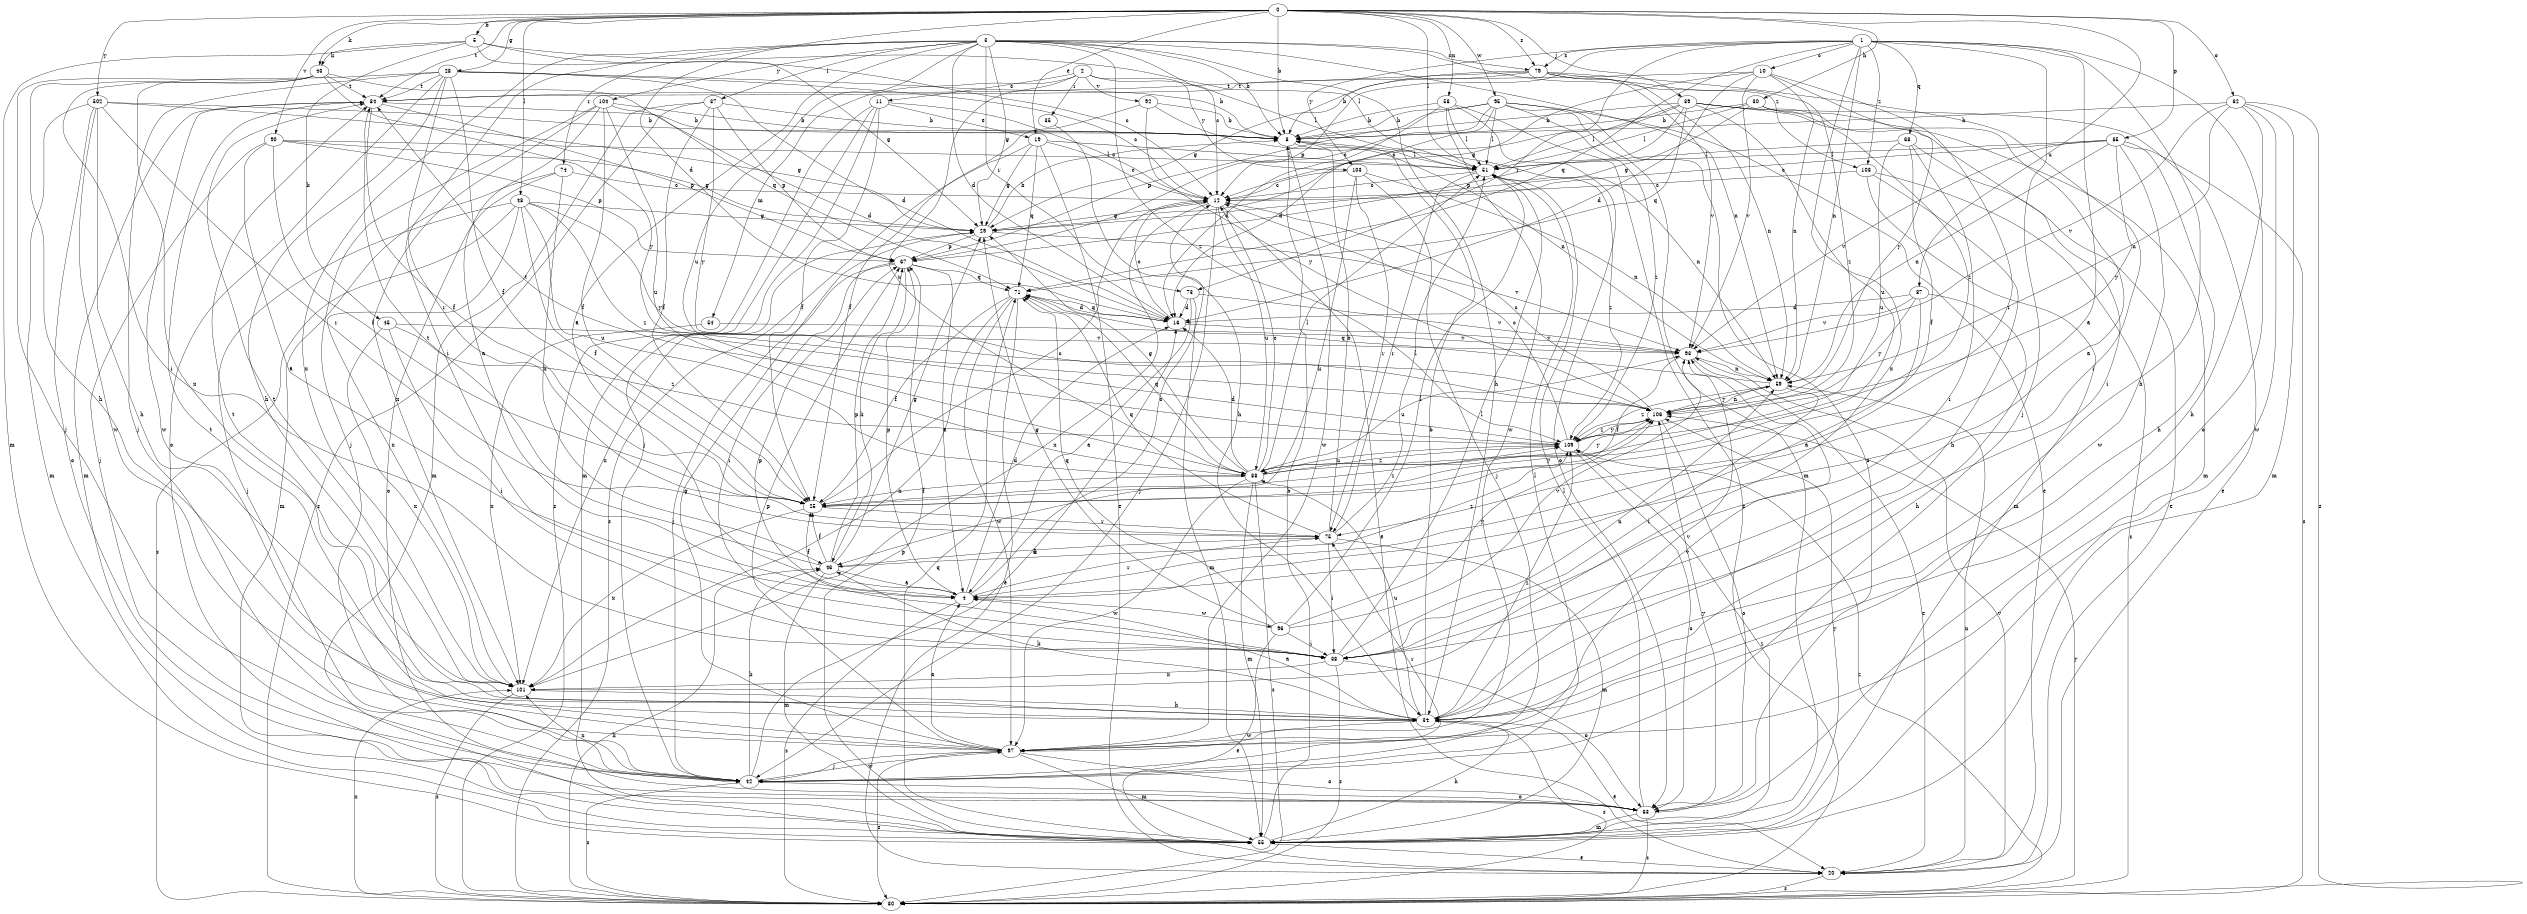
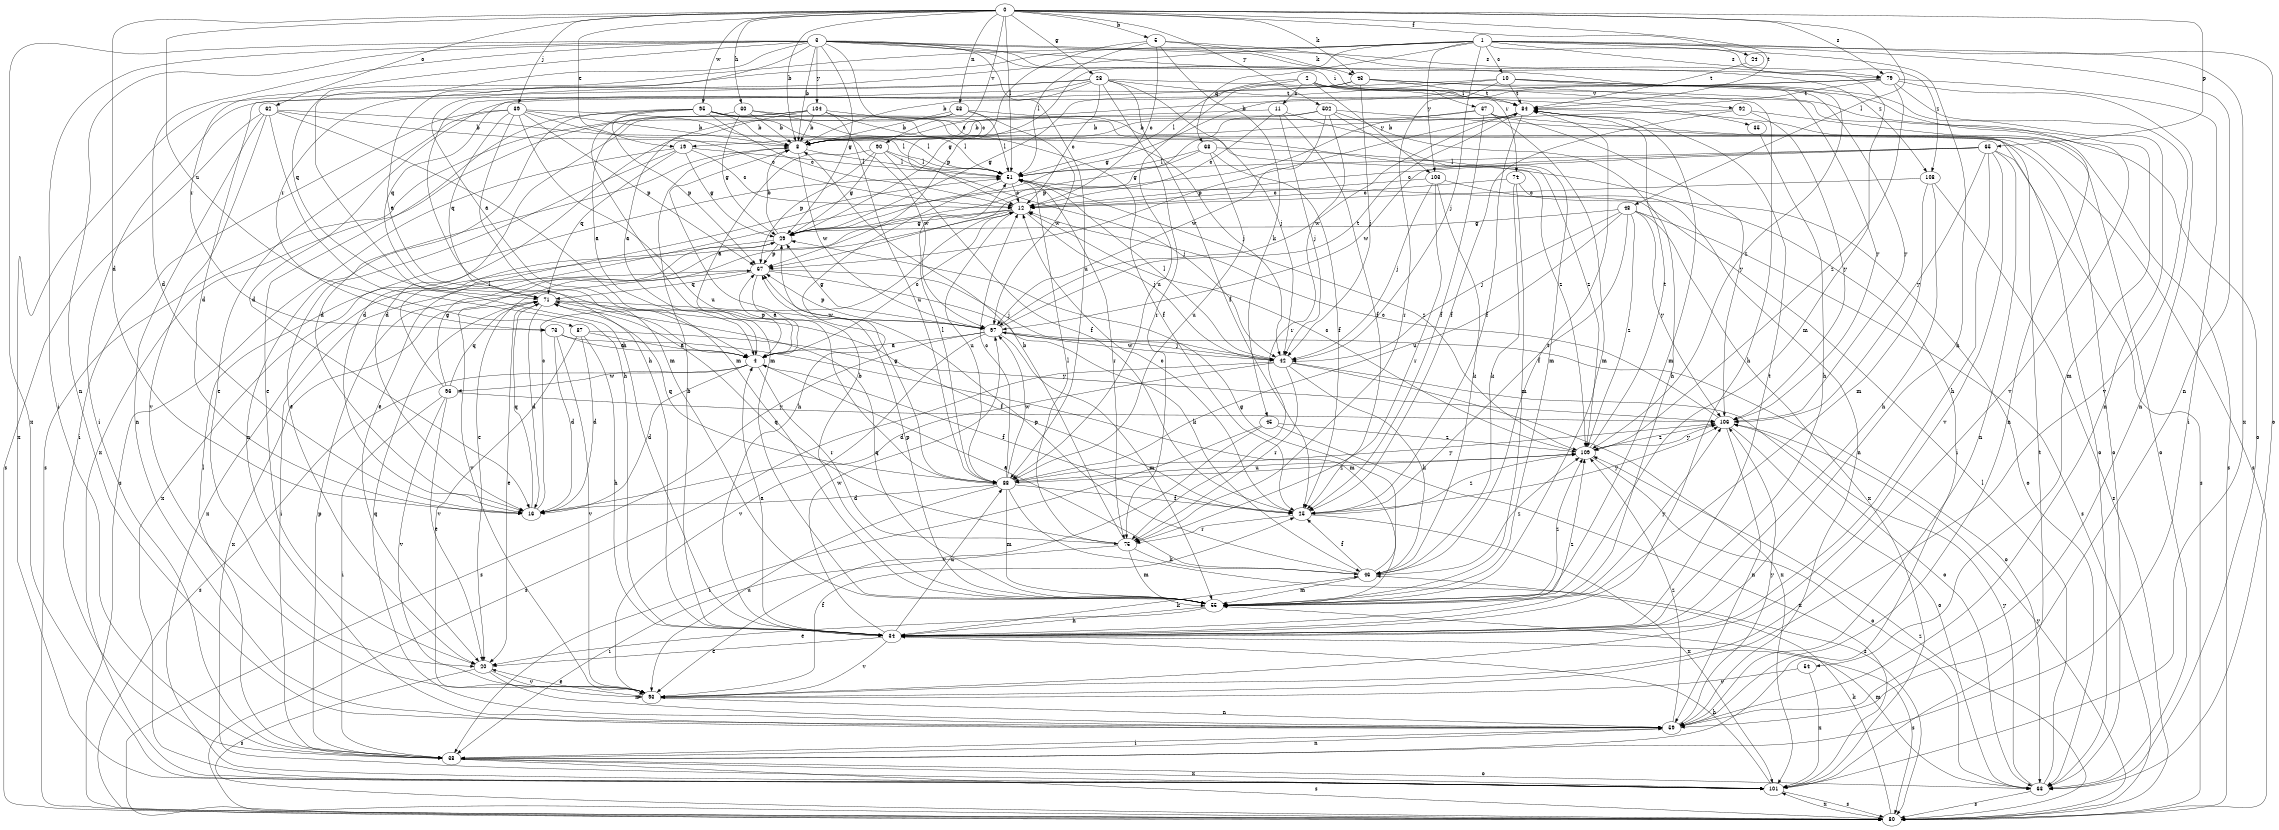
none -> (1754, 60)
(1419, 333) -> none
none -> (814, 367)
(577, 745) -> none
